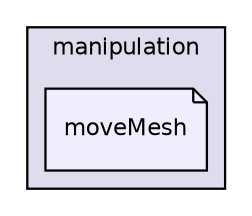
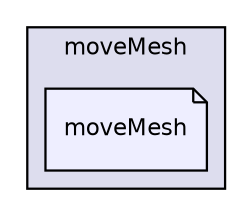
(126, 49) -> (126, 49)
